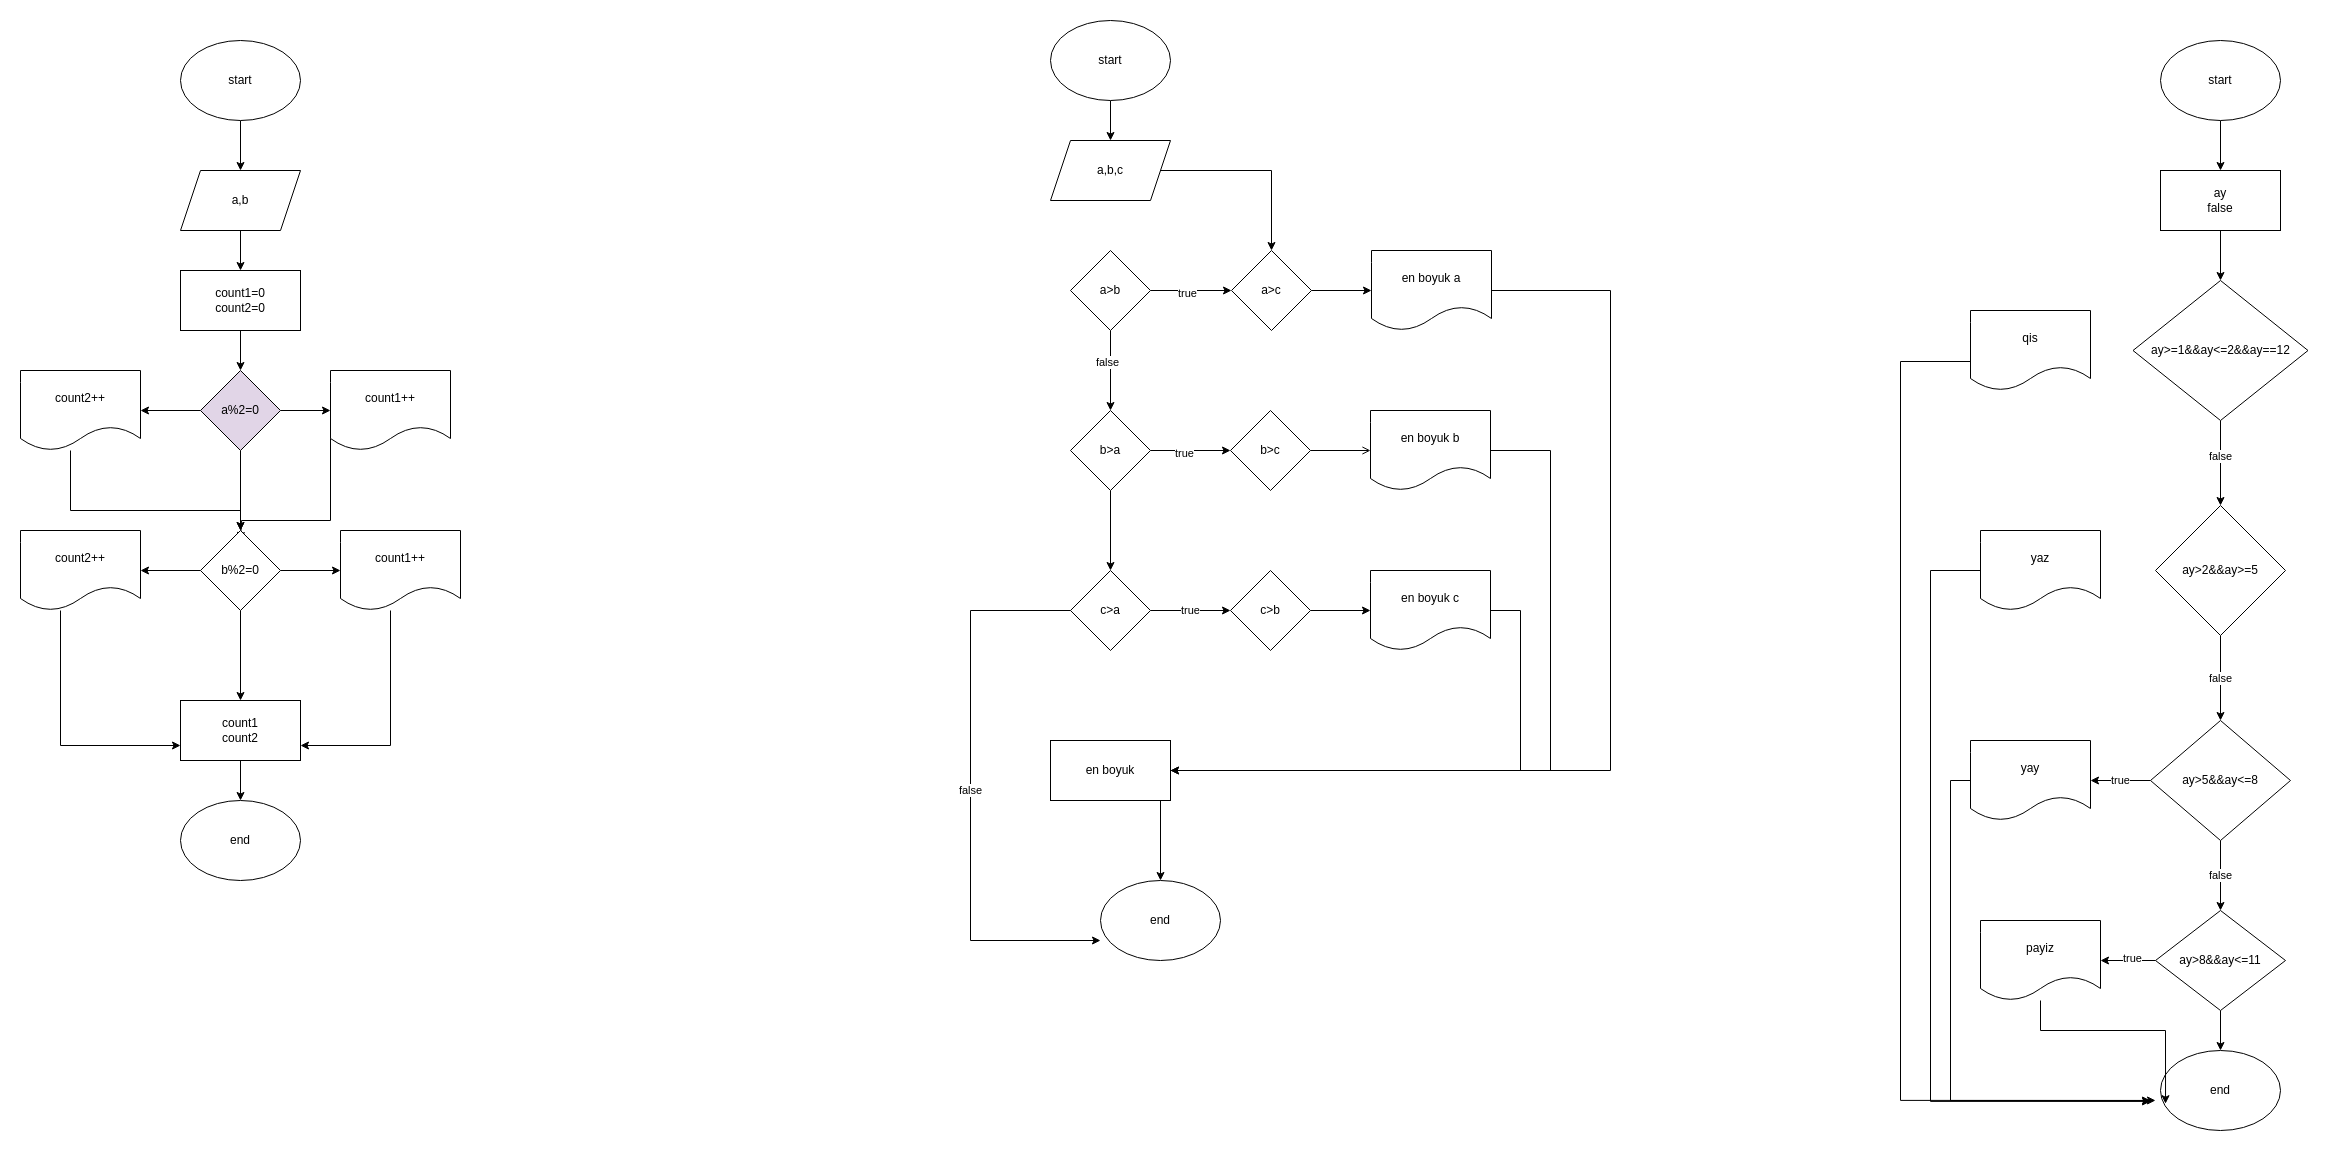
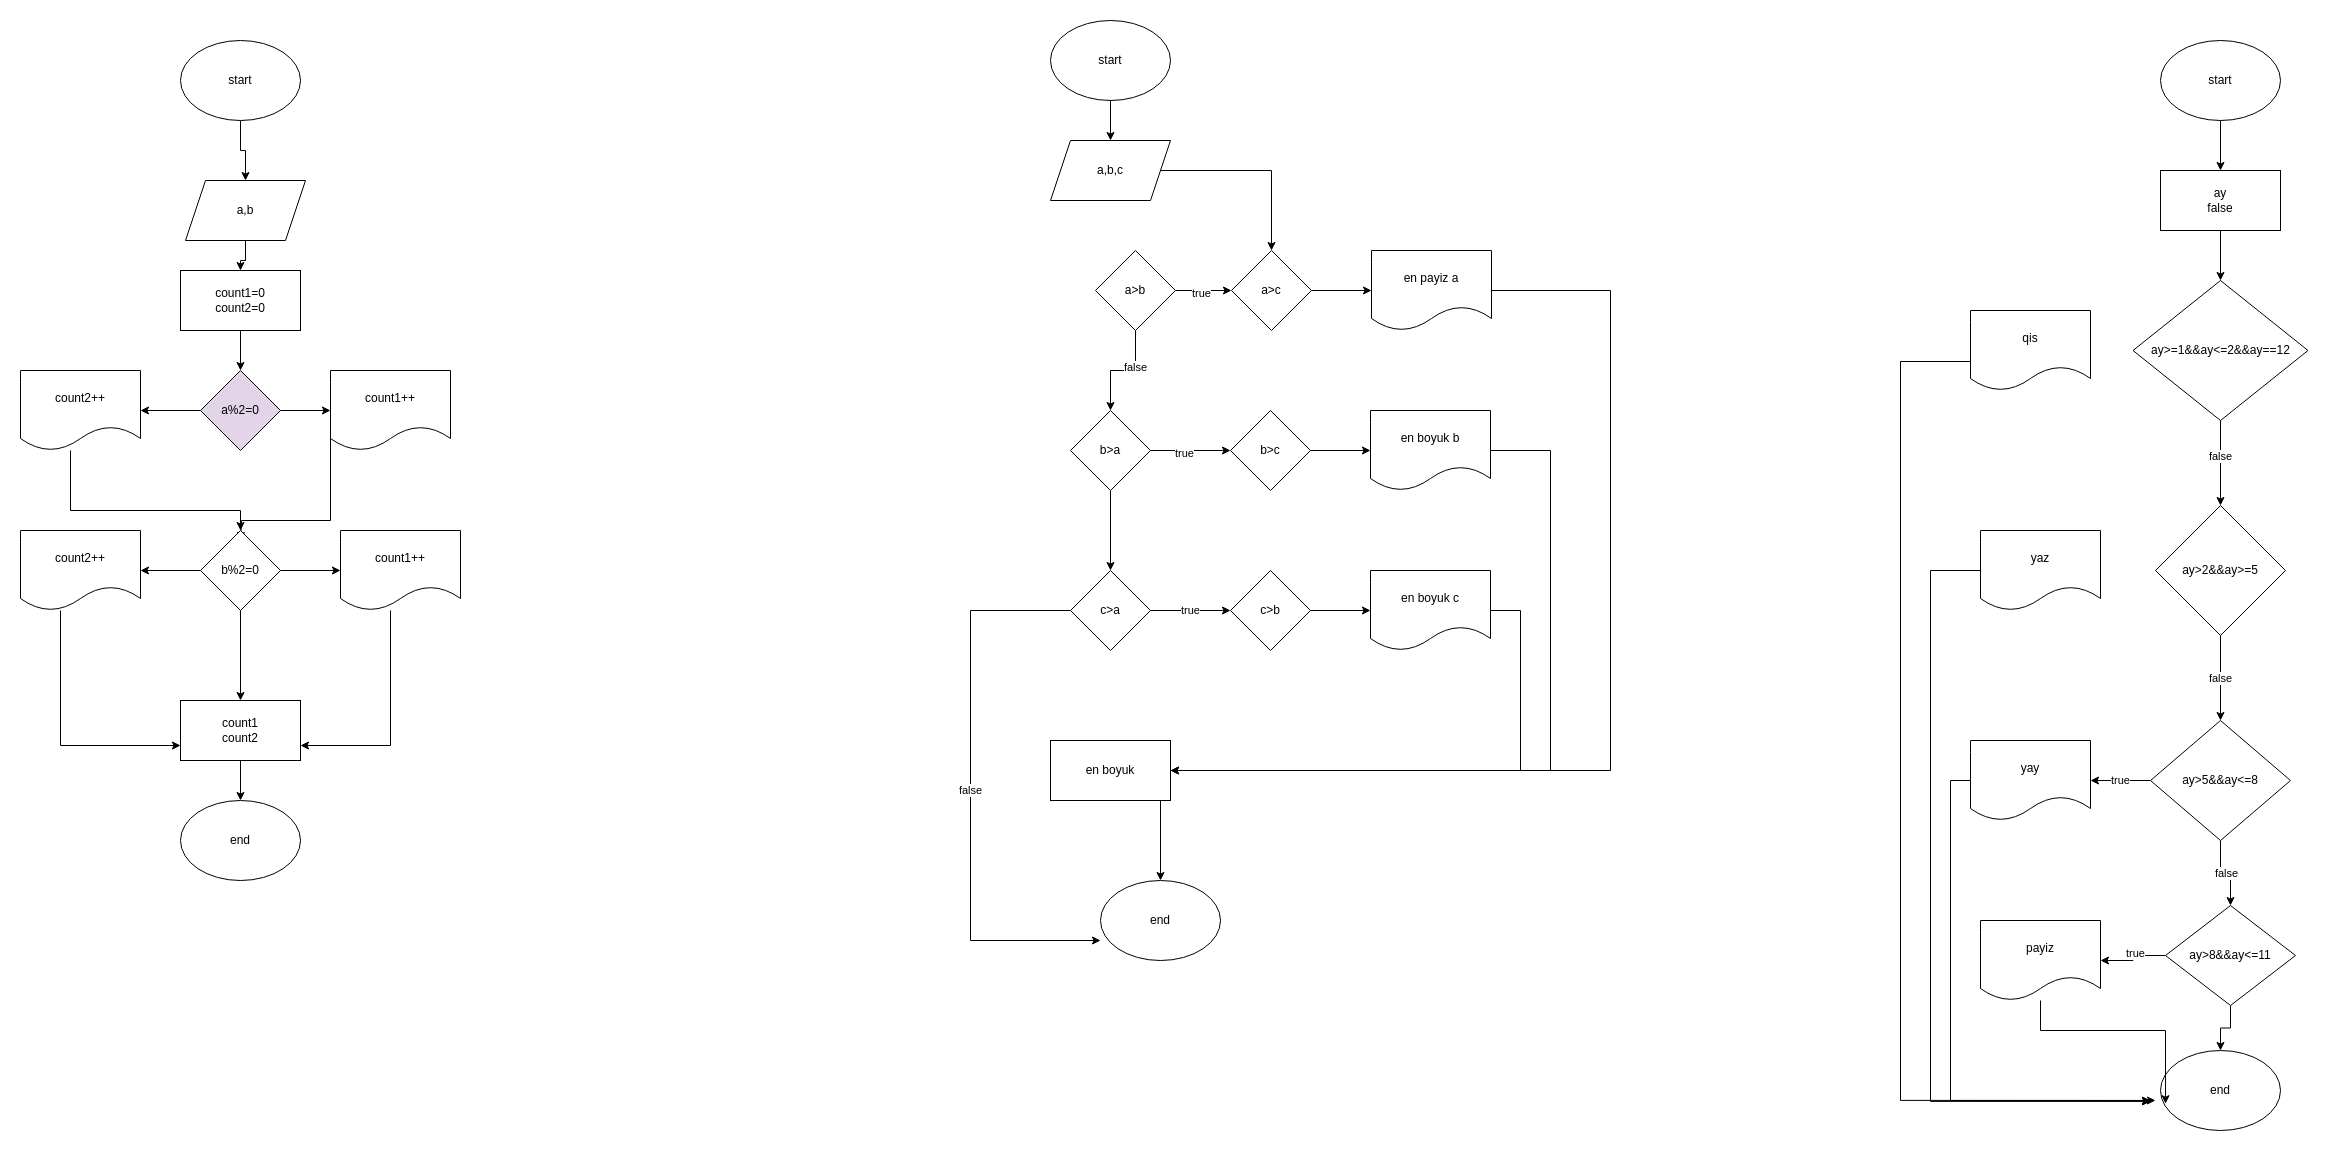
(241, 201) -> (246, 211)
(1432, 279) -> (1432, 279)
(1111, 291) -> (1136, 291)
(1364, 451) -> (1362, 451)
(241, 479) -> none
(2221, 961) -> (2231, 956)
